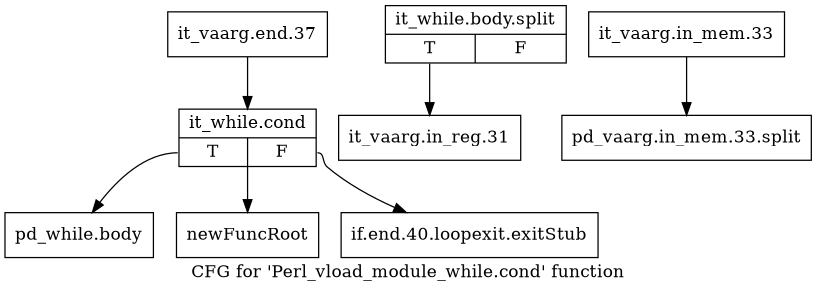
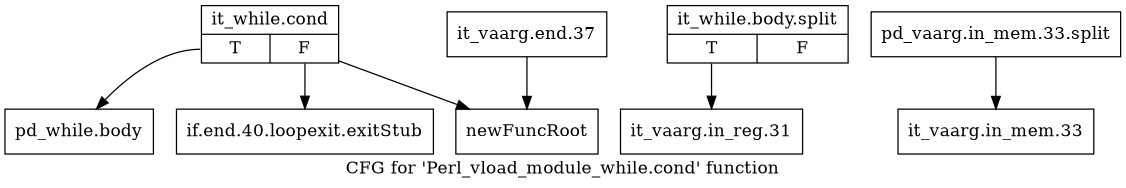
(248, 77) -> (527, 77)
(687, 80) -> (996, 77)
